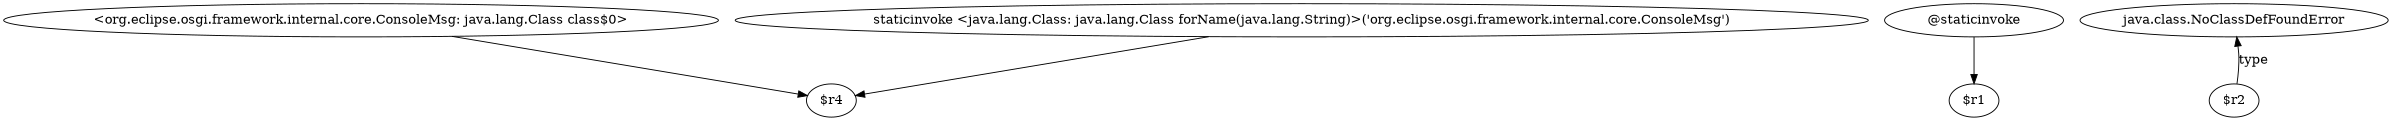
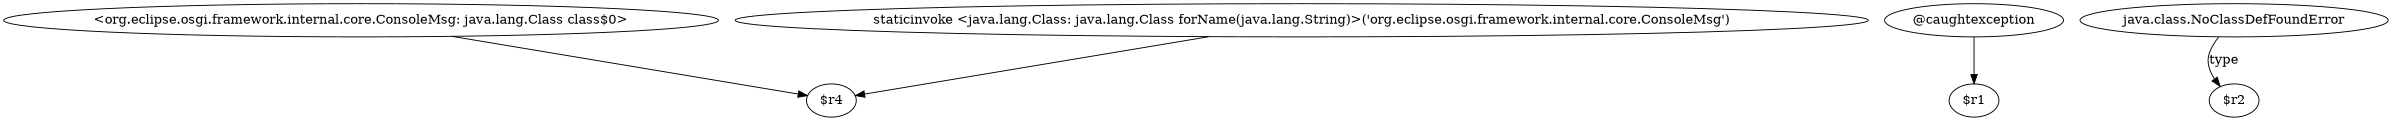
(1974, 20) -> (1974, 20)
(2239, 65) -> (2208, 57)
